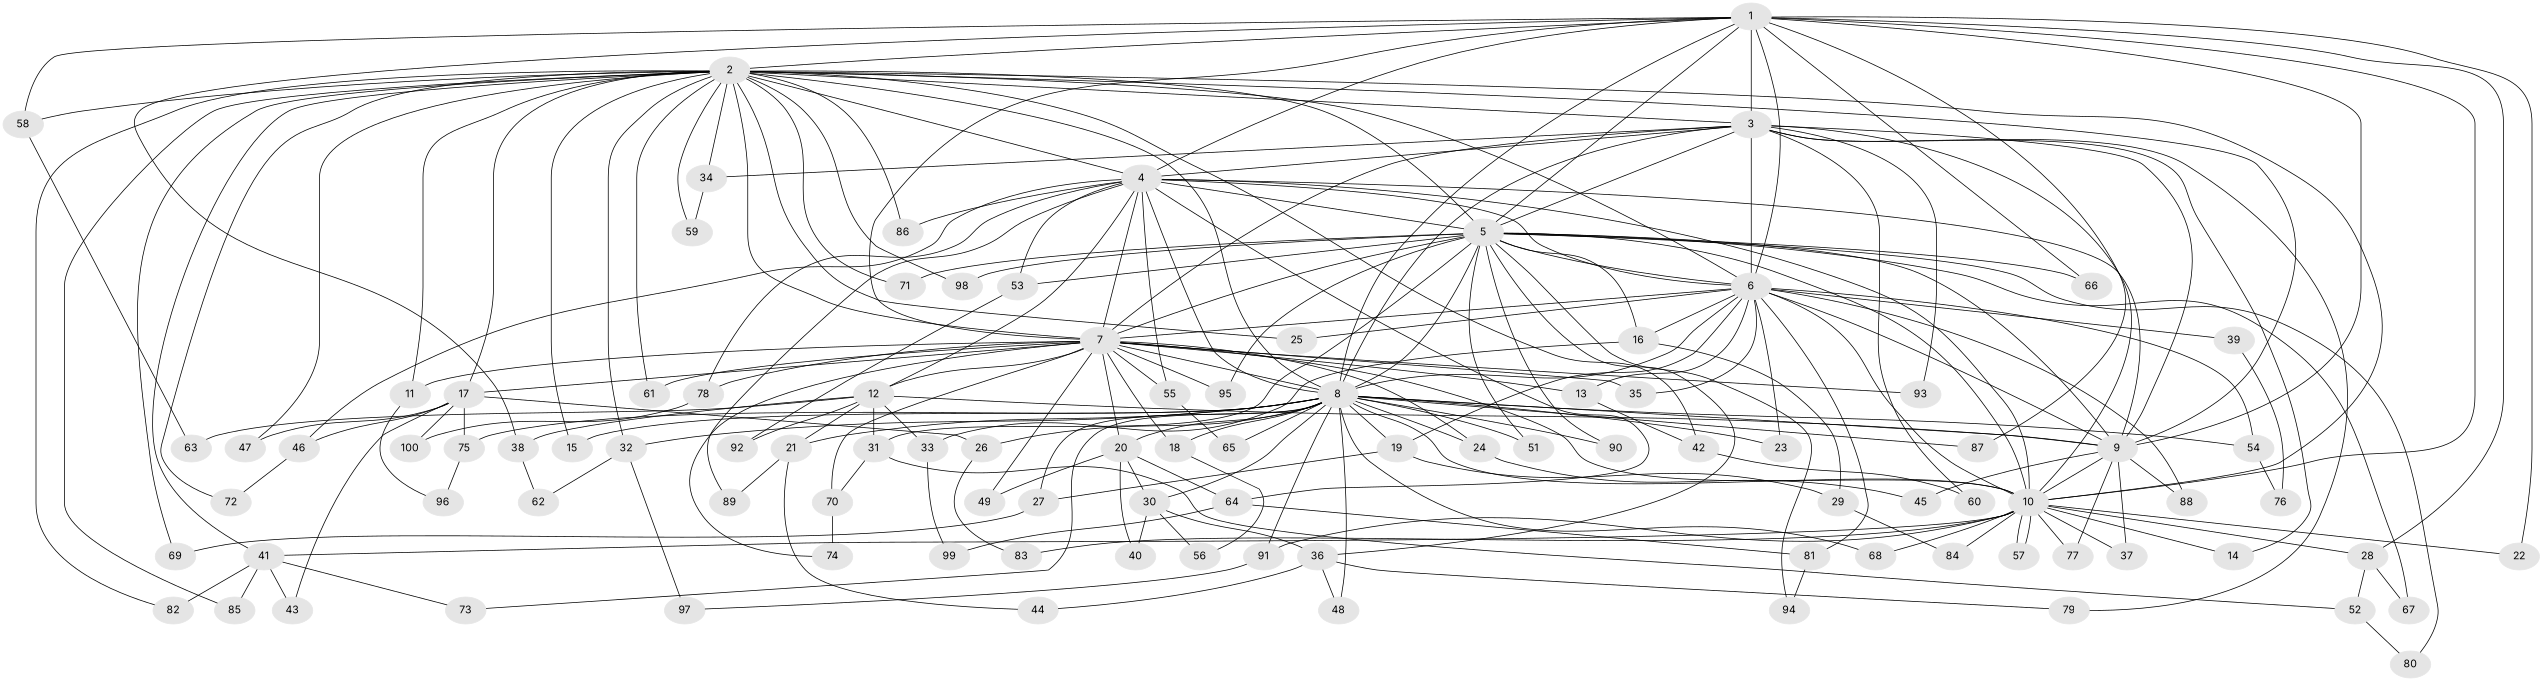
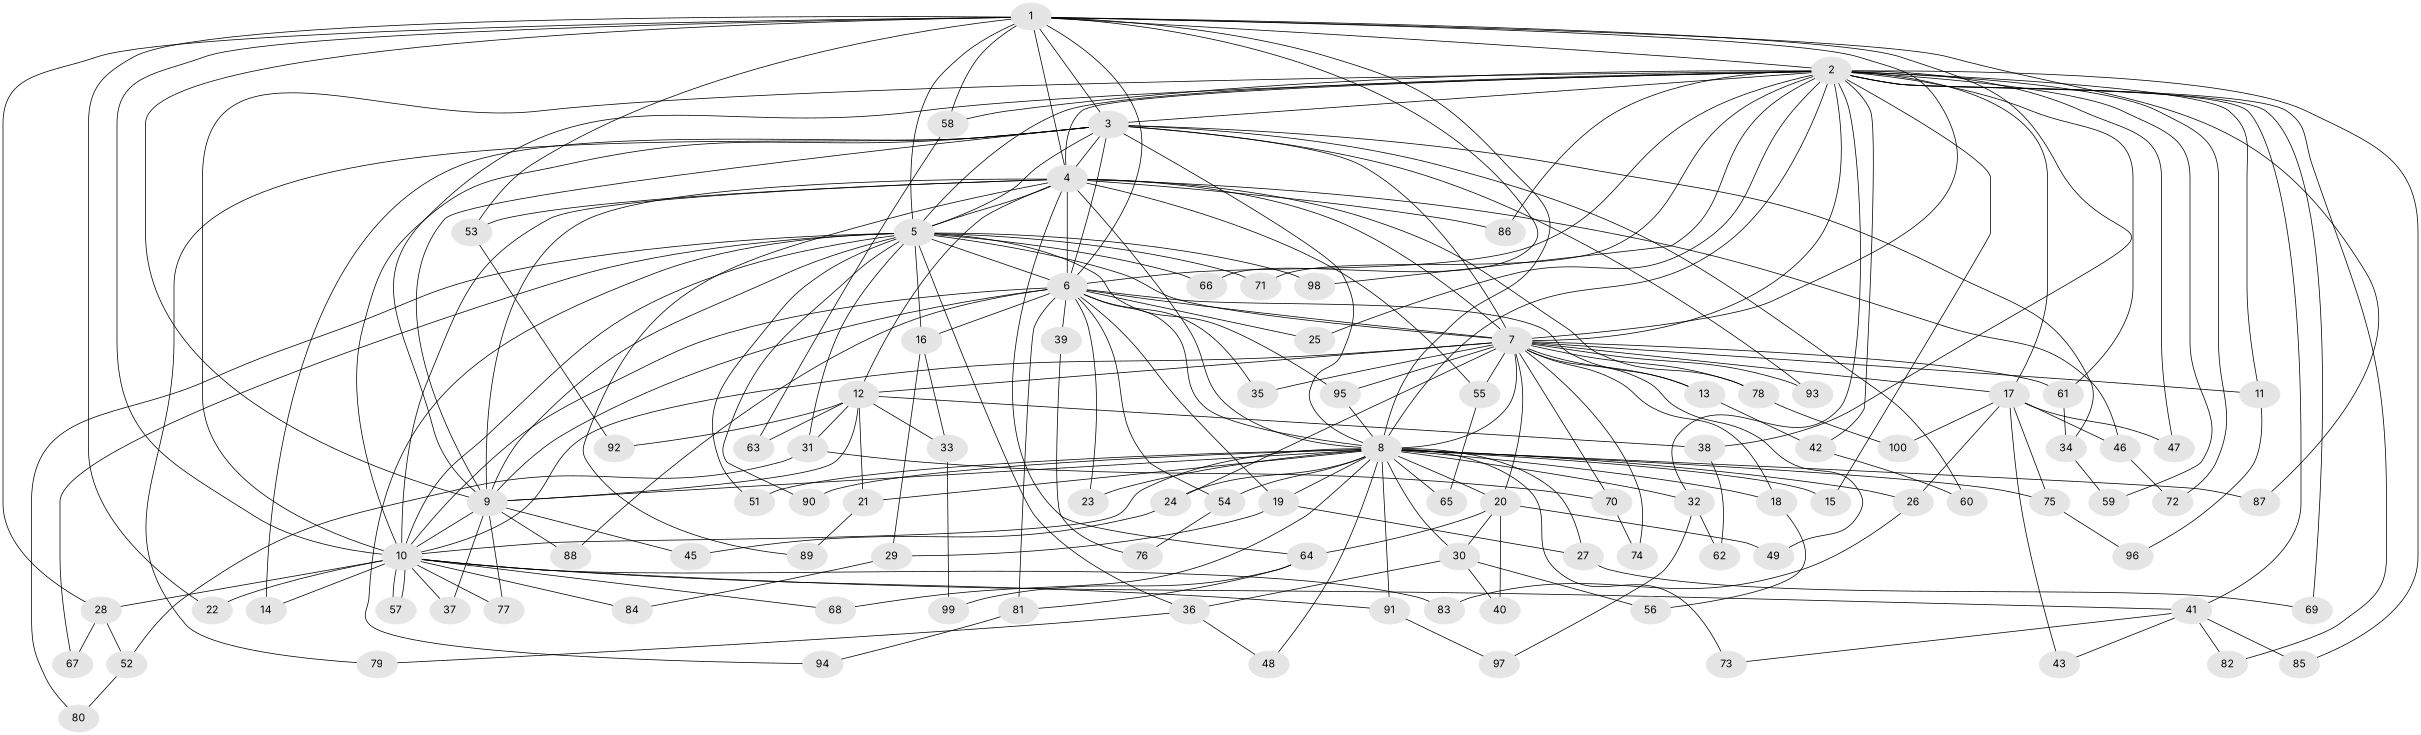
(718, 124) -> (2065, 427)
(1251, 260) -> (727, 78)
(1430, 329) -> (1361, 421)
(1038, 610) -> none
